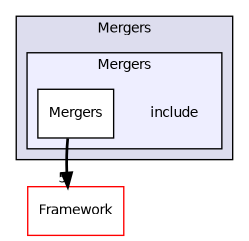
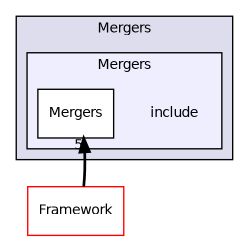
(67, 156) -> (85, 169)
